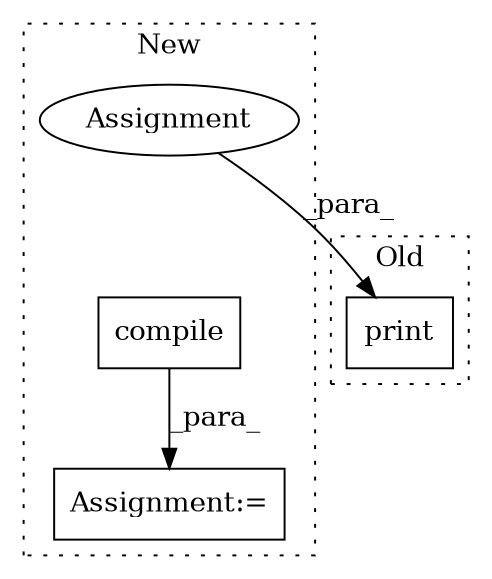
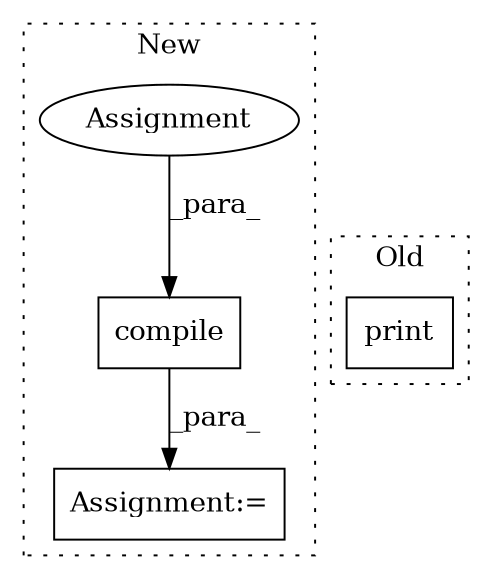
(296, 211) -> (169, 216)
